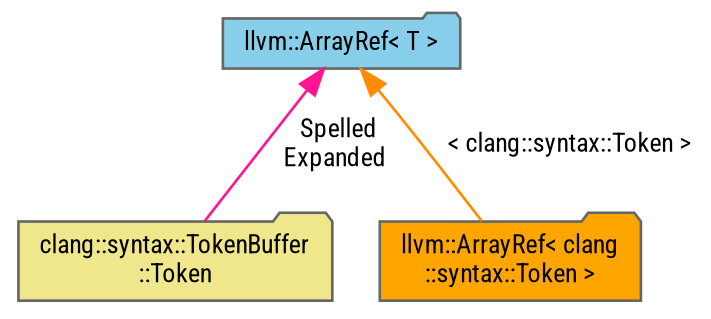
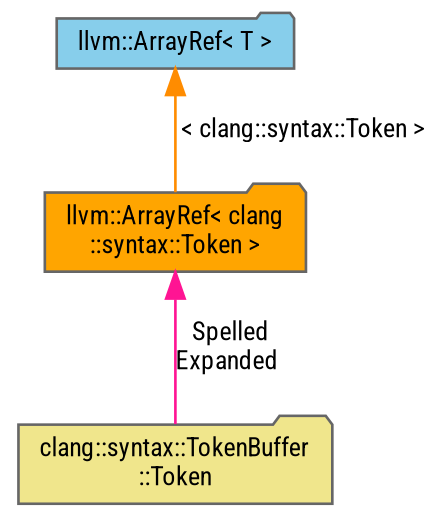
(256, 156) -> (175, 362)
